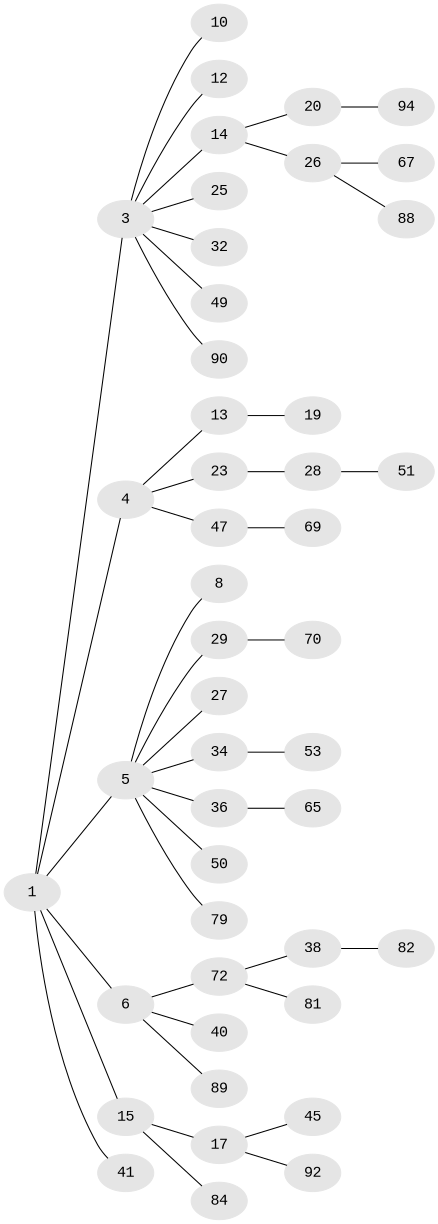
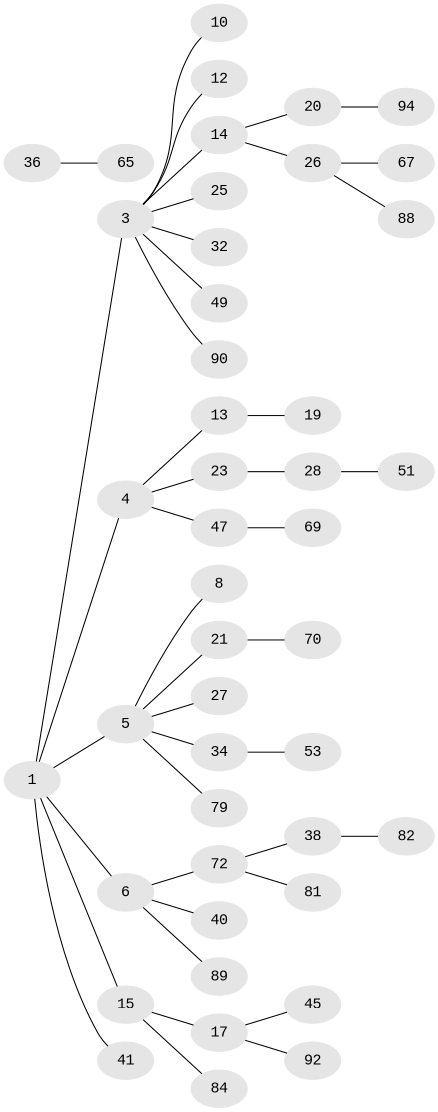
(219, 640) -> (219, 640)
(173, 794) -> none
(219, 864) -> none
